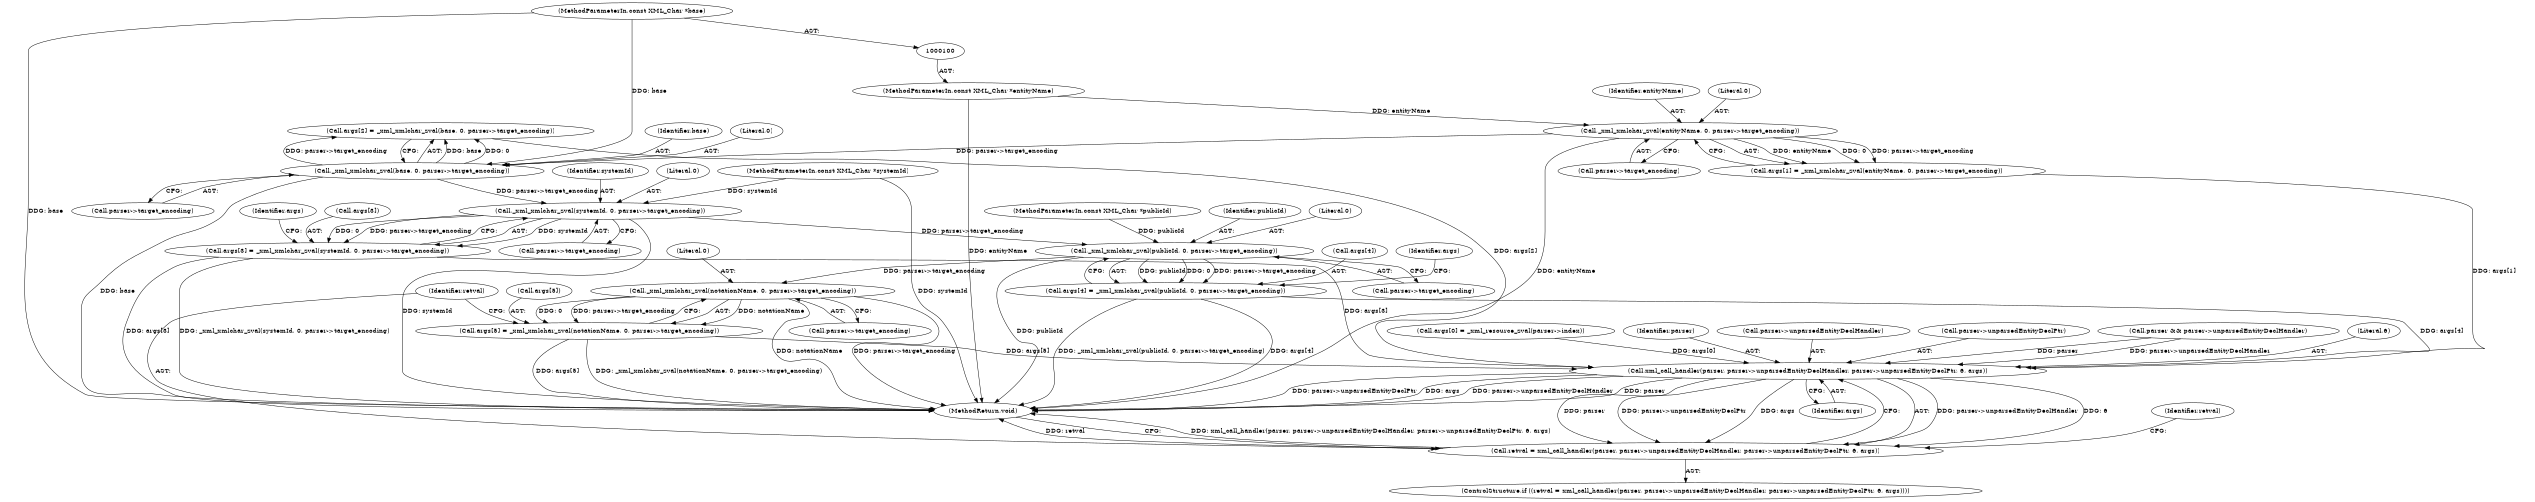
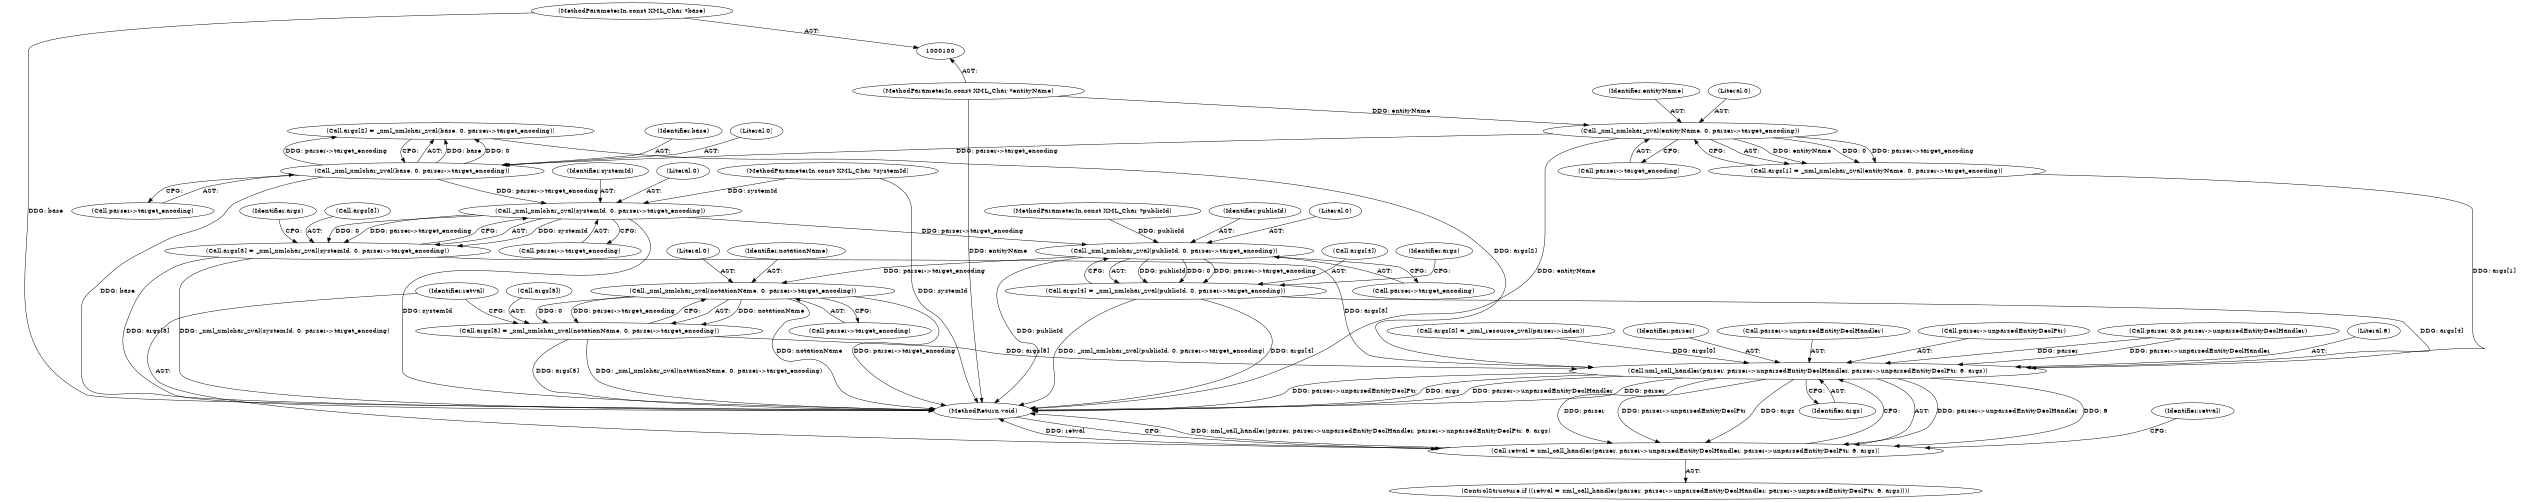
(938, 71) -> (961, 72)
(619, 142) -> none
none -> (786, 251)
